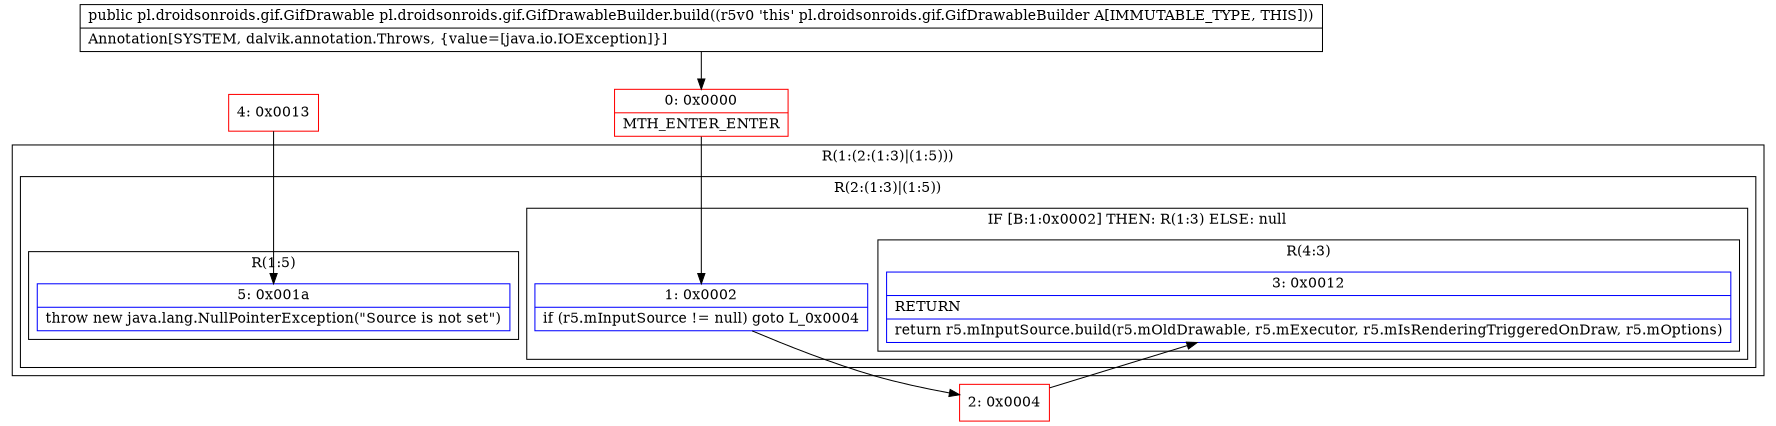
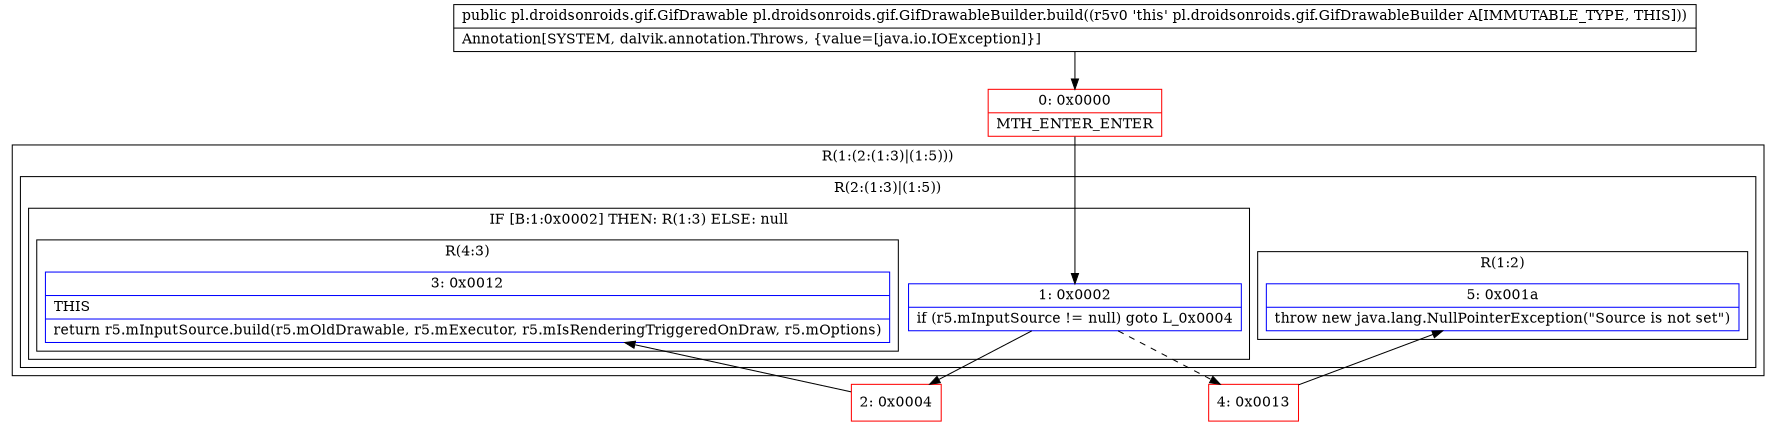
(274, 263) -> (1503, 263)
(928, 307) -> (72, 307)
none -> (1160, 353)
